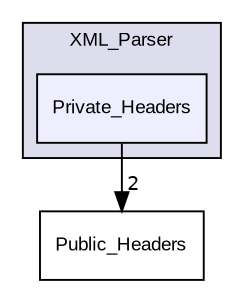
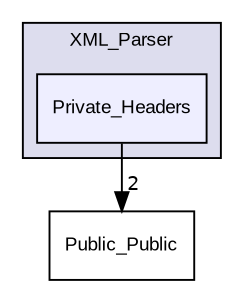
(122, 246) -> (122, 246)
